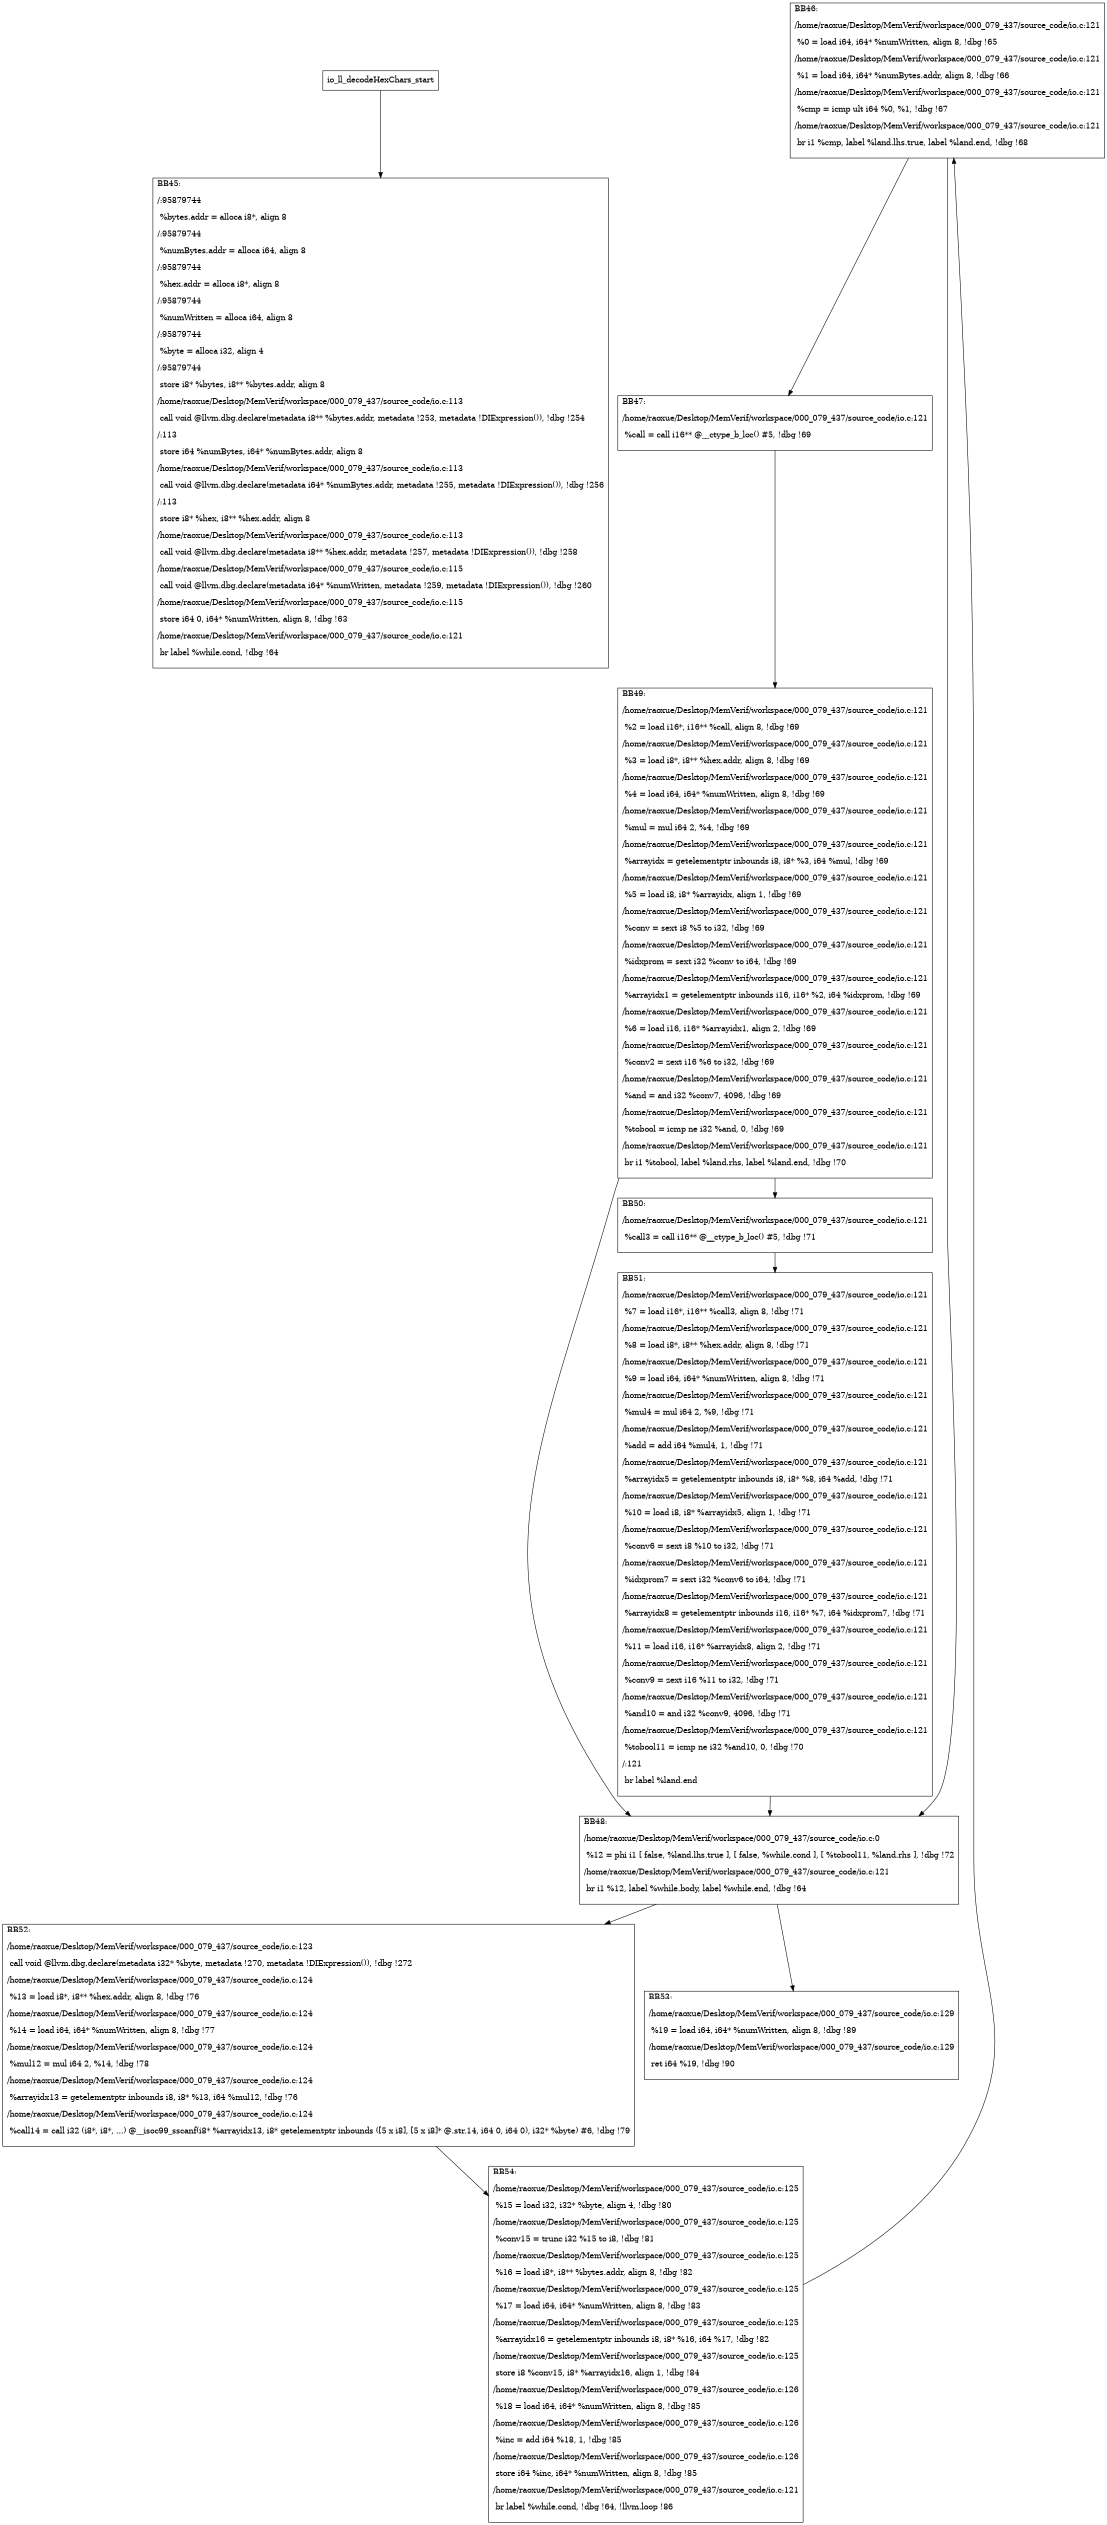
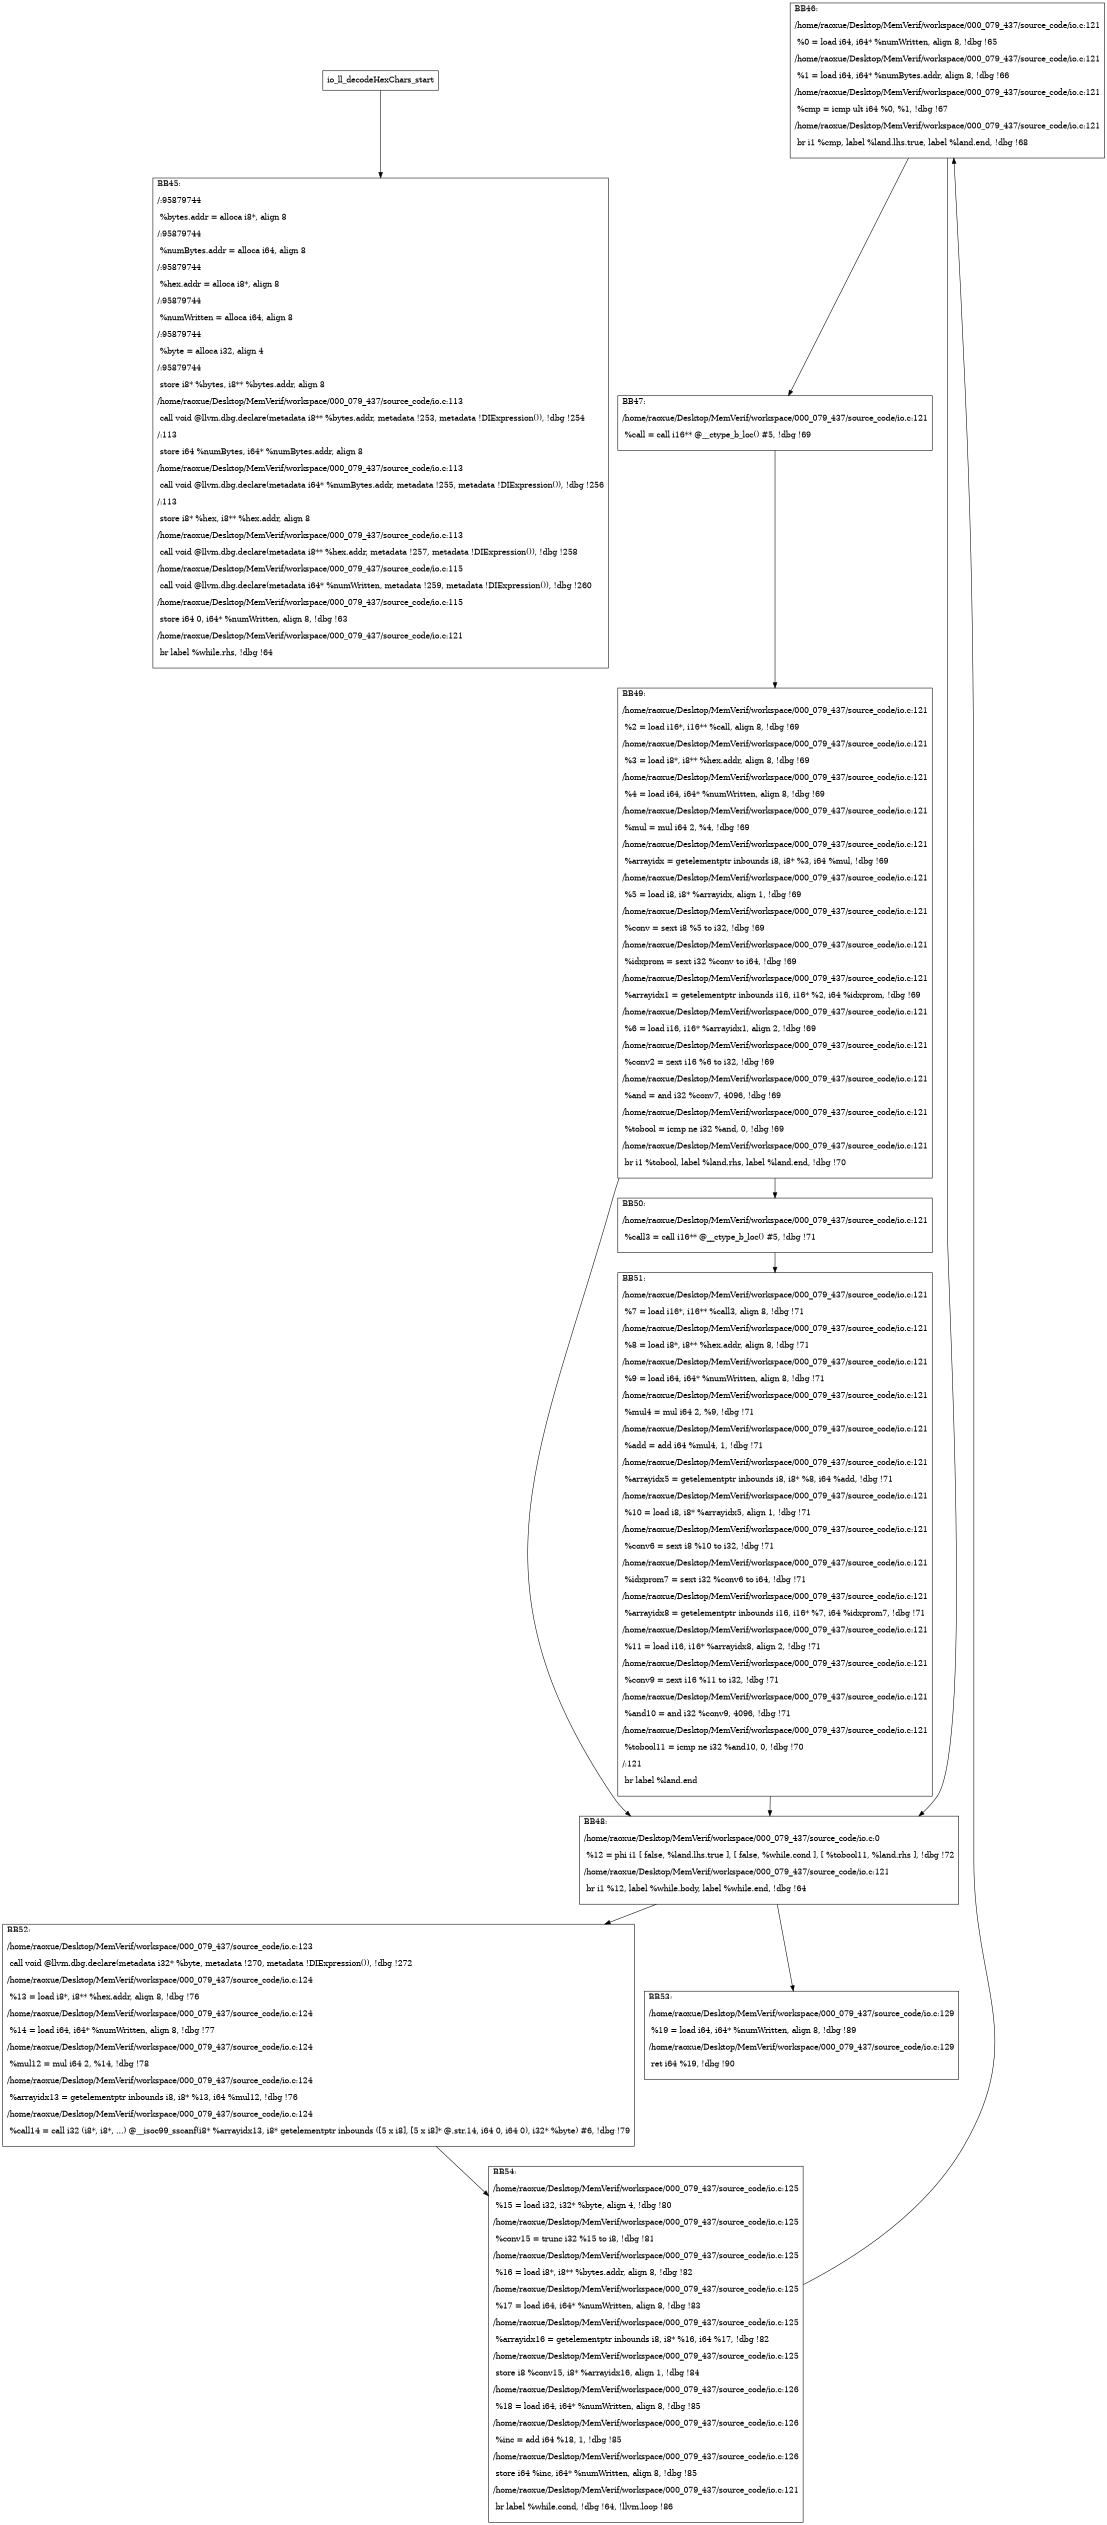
(218, 653) -> (215, 653)
